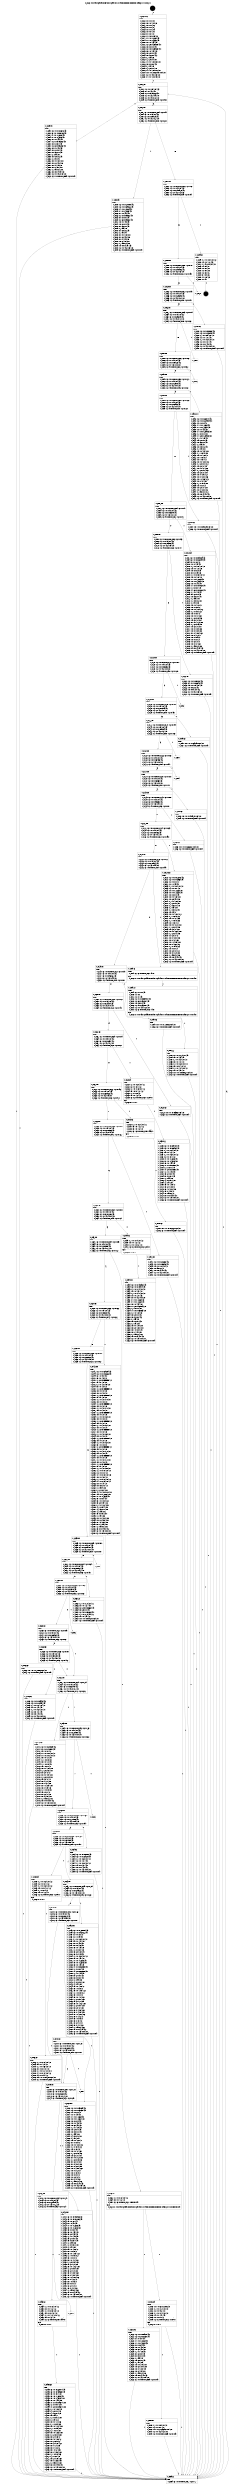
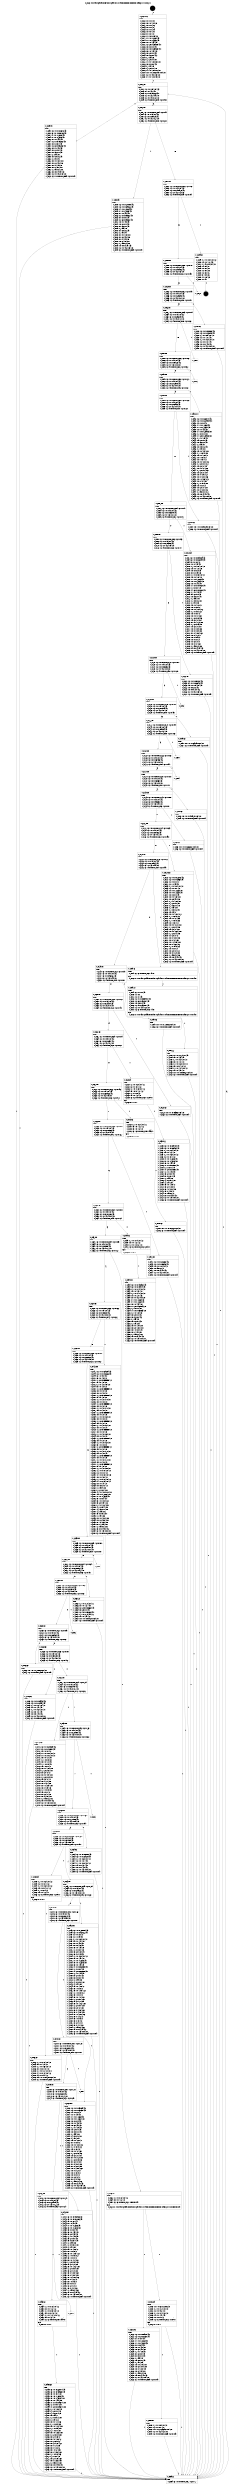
(74, 1658) -> (36, 1652)
(48, 2008) -> (58, 1980)
